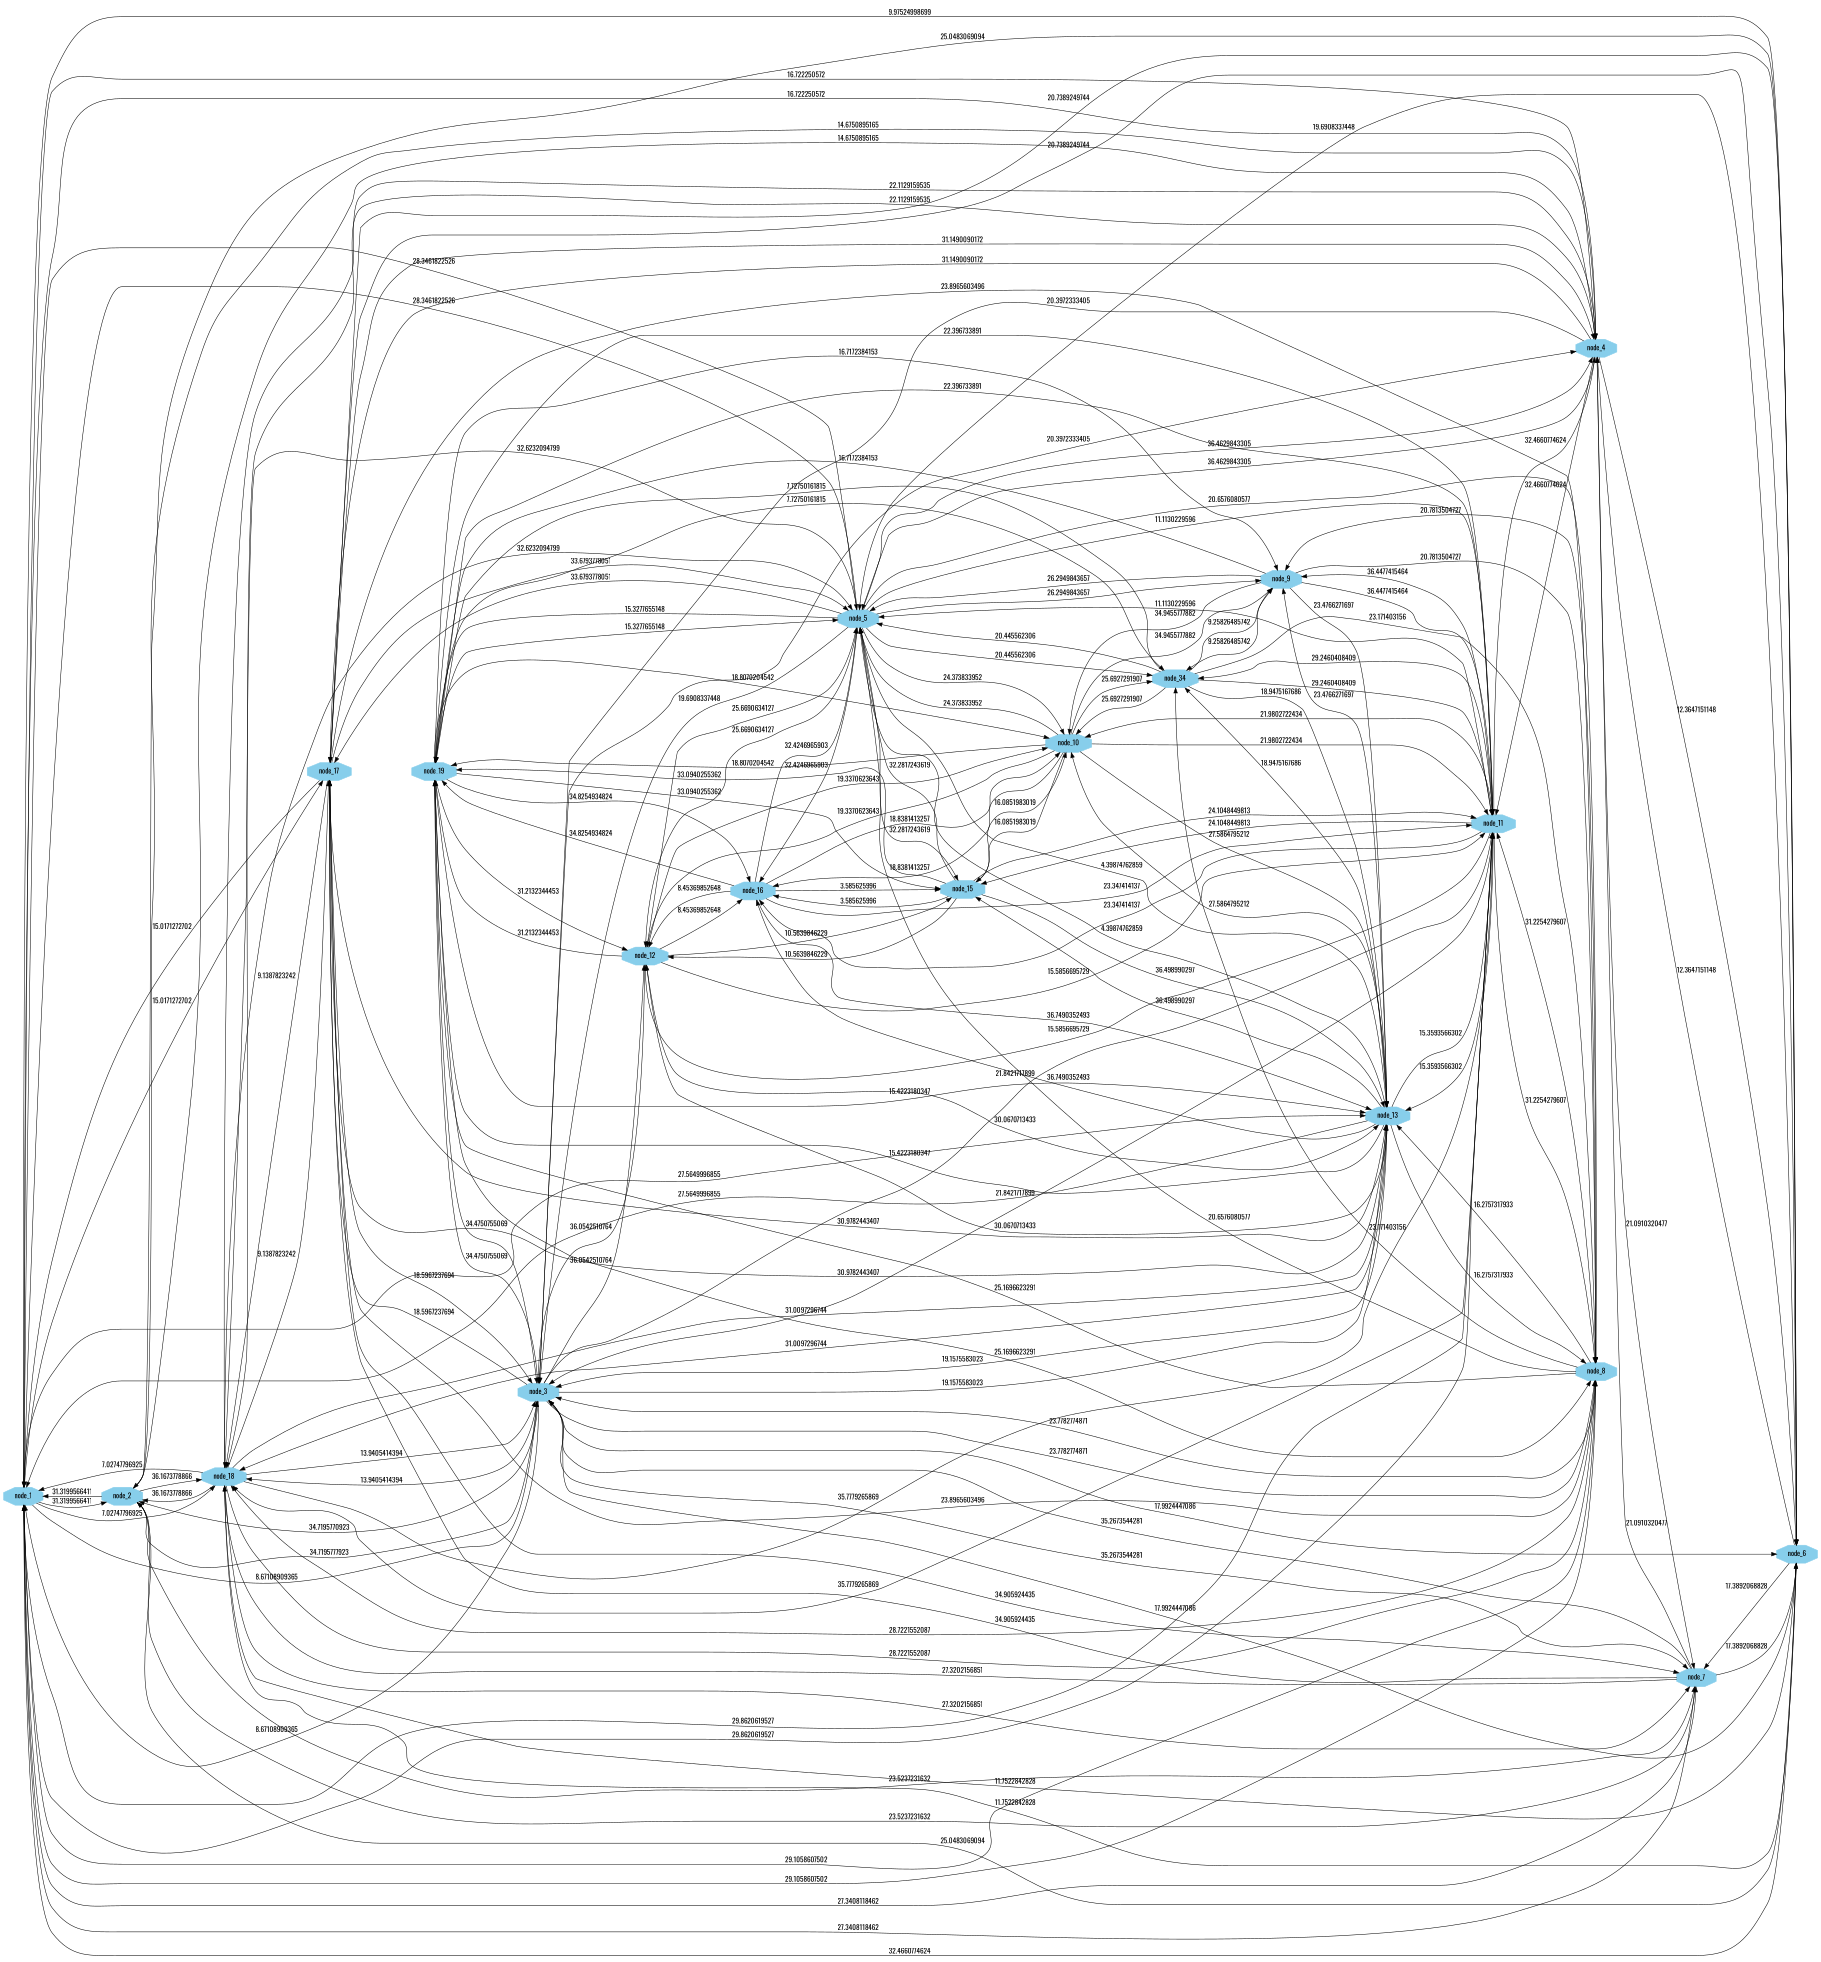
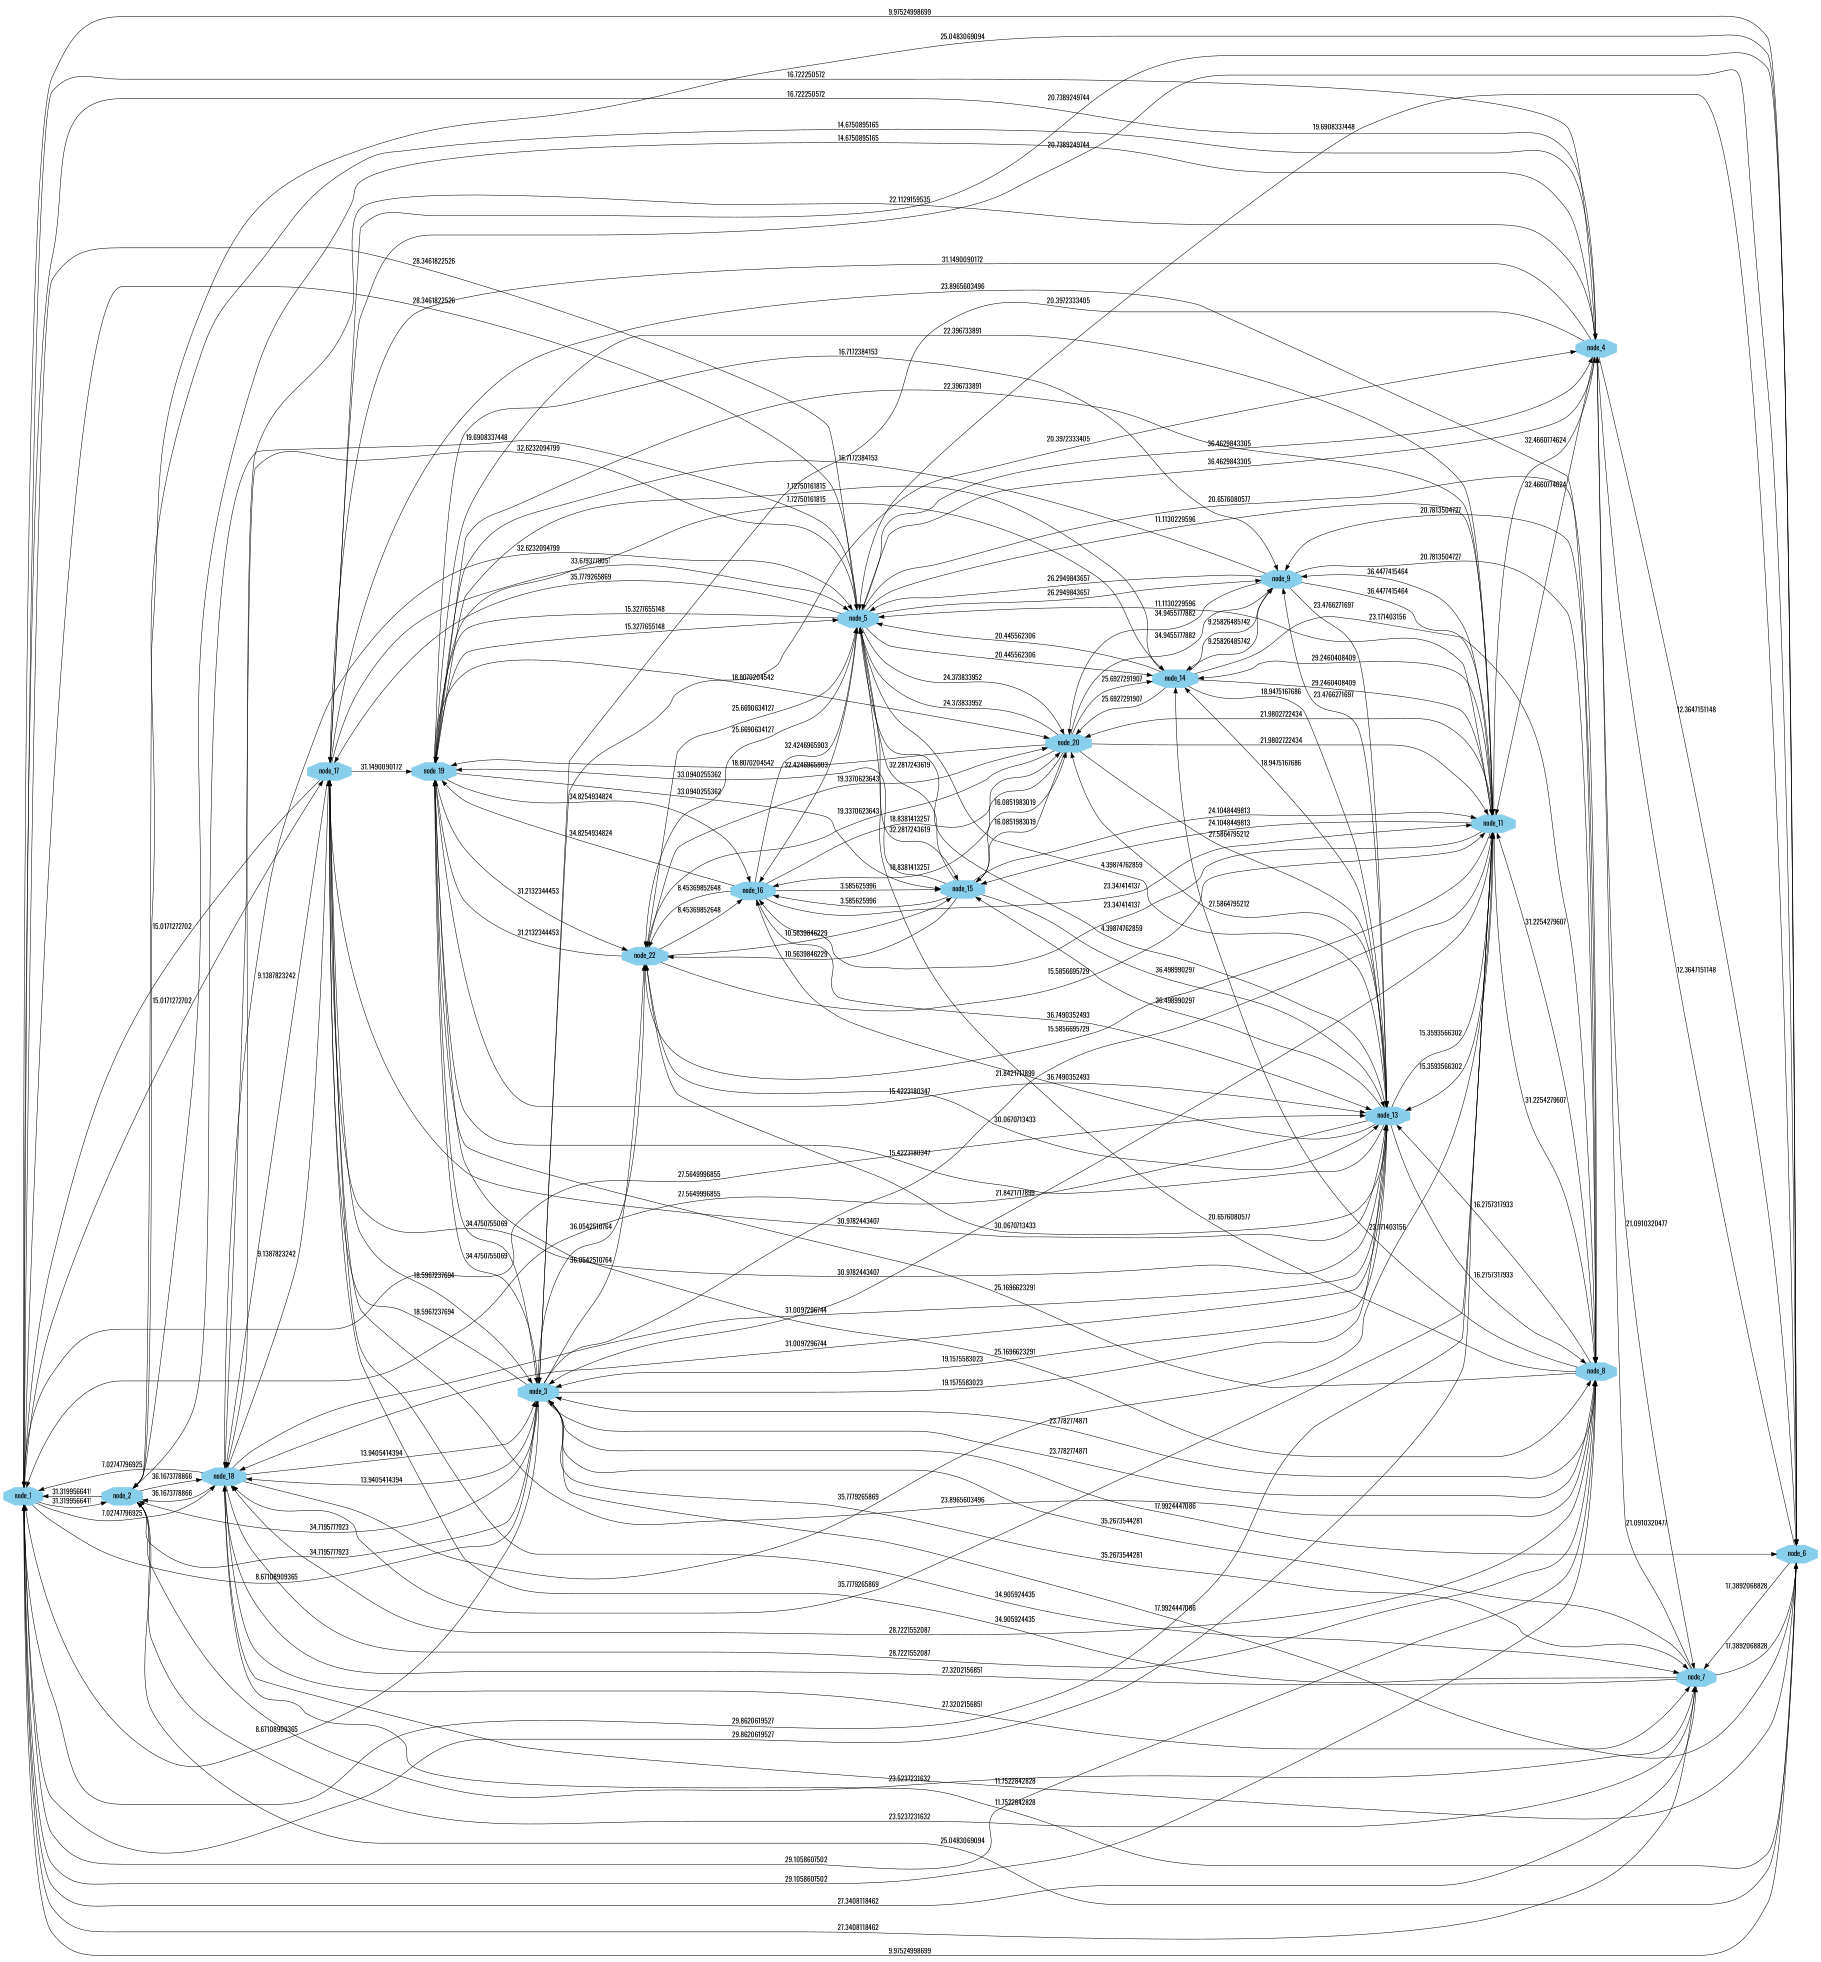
(370, 188) -> none
(767, 246) -> (379, 772)
(591, 578) -> (591, 578)
(1175, 679) -> (1175, 679)
(1069, 743) -> (1069, 743)
(603, 950) -> (218, 638)
(645, 956) -> (645, 956)
(329, 1528) -> (329, 1528)
(910, 1952) -> (910, 1952)
